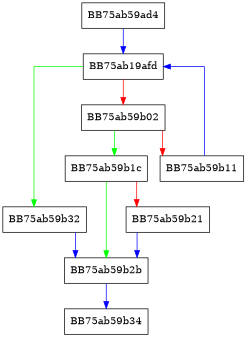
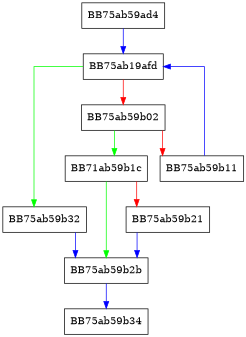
(106, 169) -> (106, 169)
